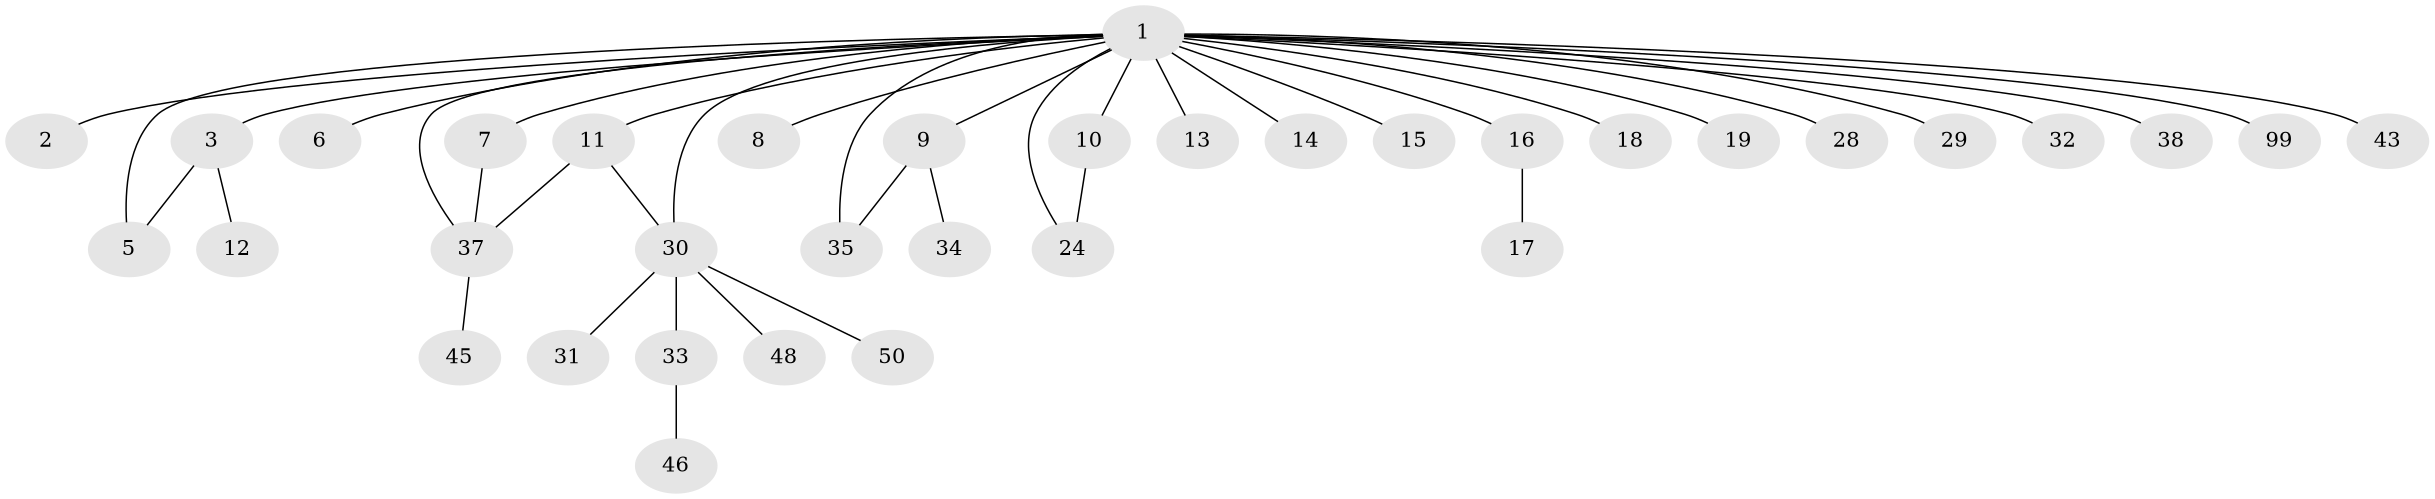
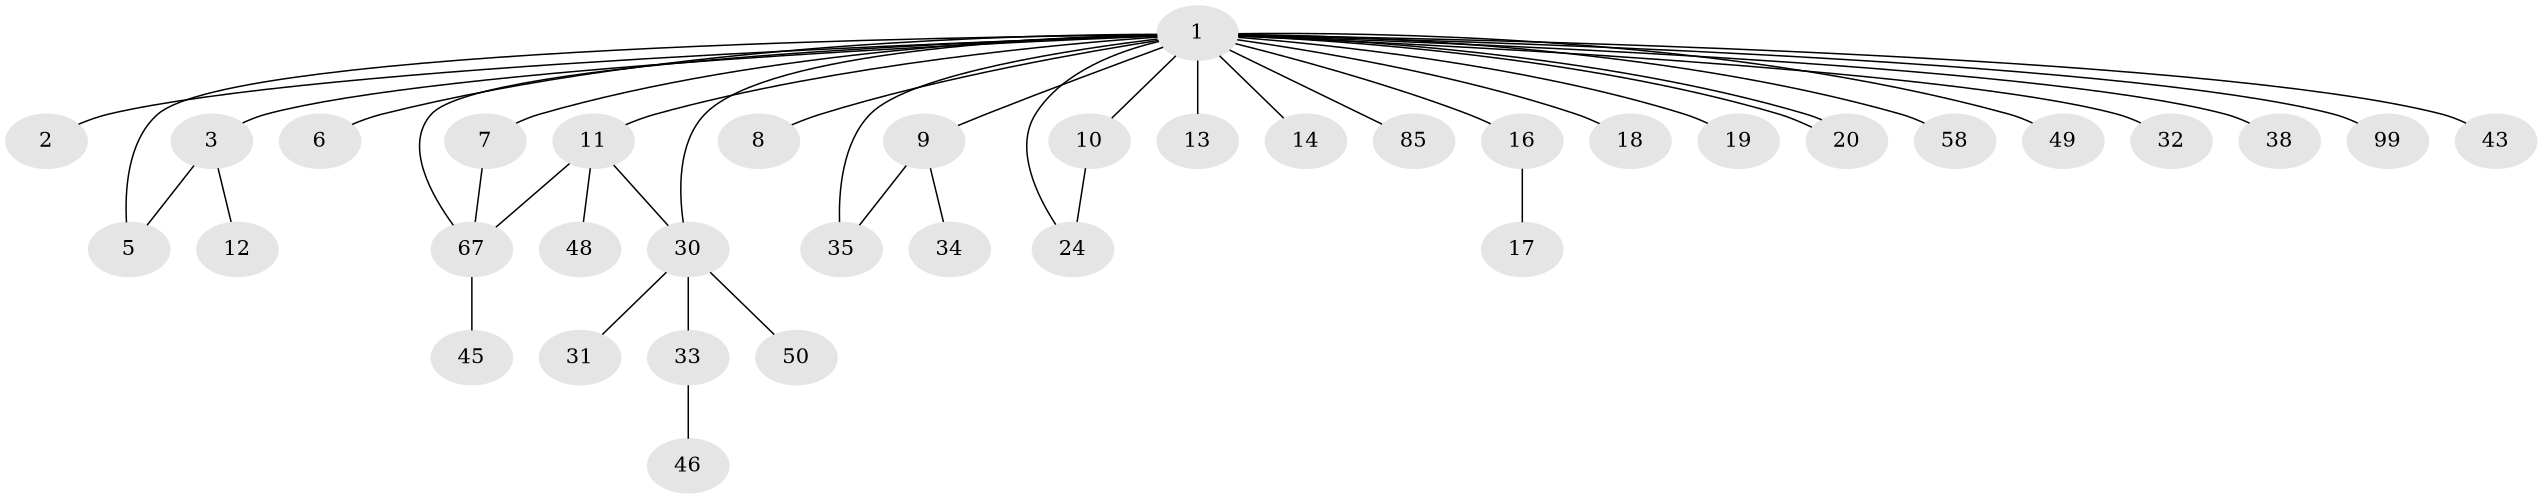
(1414, 141) -> (1414, 141)
none -> (1847, 141)
(1847, 141) -> (1955, 141)
(1955, 141) -> (2063, 141)
(472, 249) -> (472, 249)
(730, 303) -> (587, 195)
